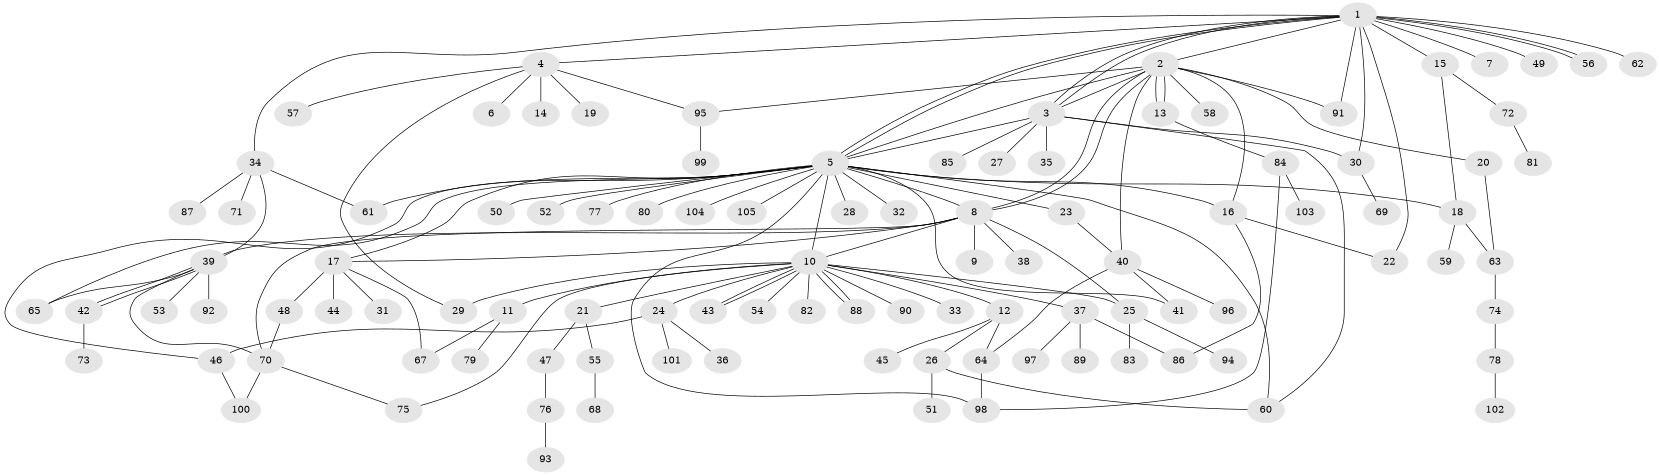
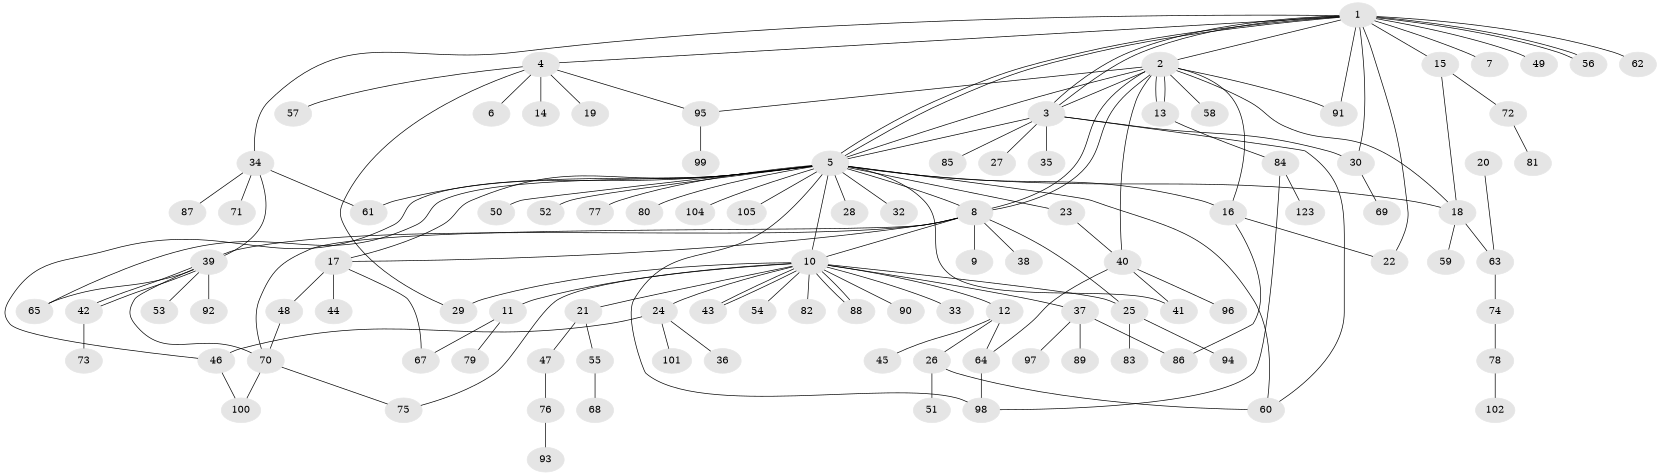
(1316, 127) -> (1314, 136)
(1305, 213) -> (1305, 213)
(383, 311) -> none
